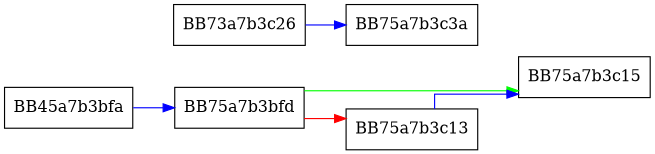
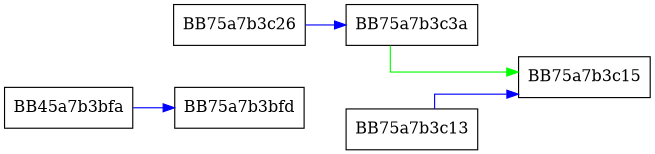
(239, 25) -> (239, 25)
(406, 91) -> (435, 72)
(319, 119) -> none
